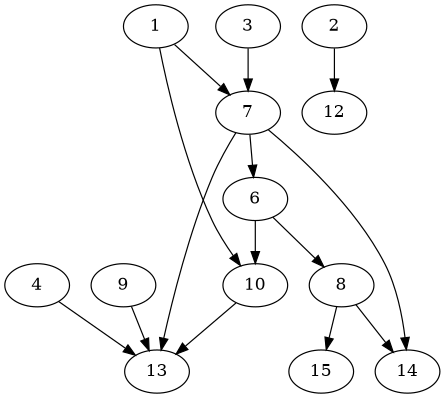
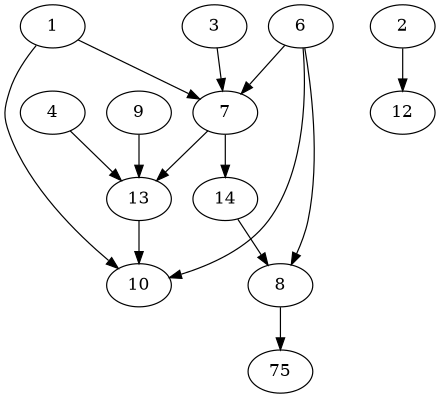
(251, 150) -> (267, 65)
(371, 324) -> (247, 233)
(211, 325) -> (139, 236)
(321, 372) -> (280, 372)
